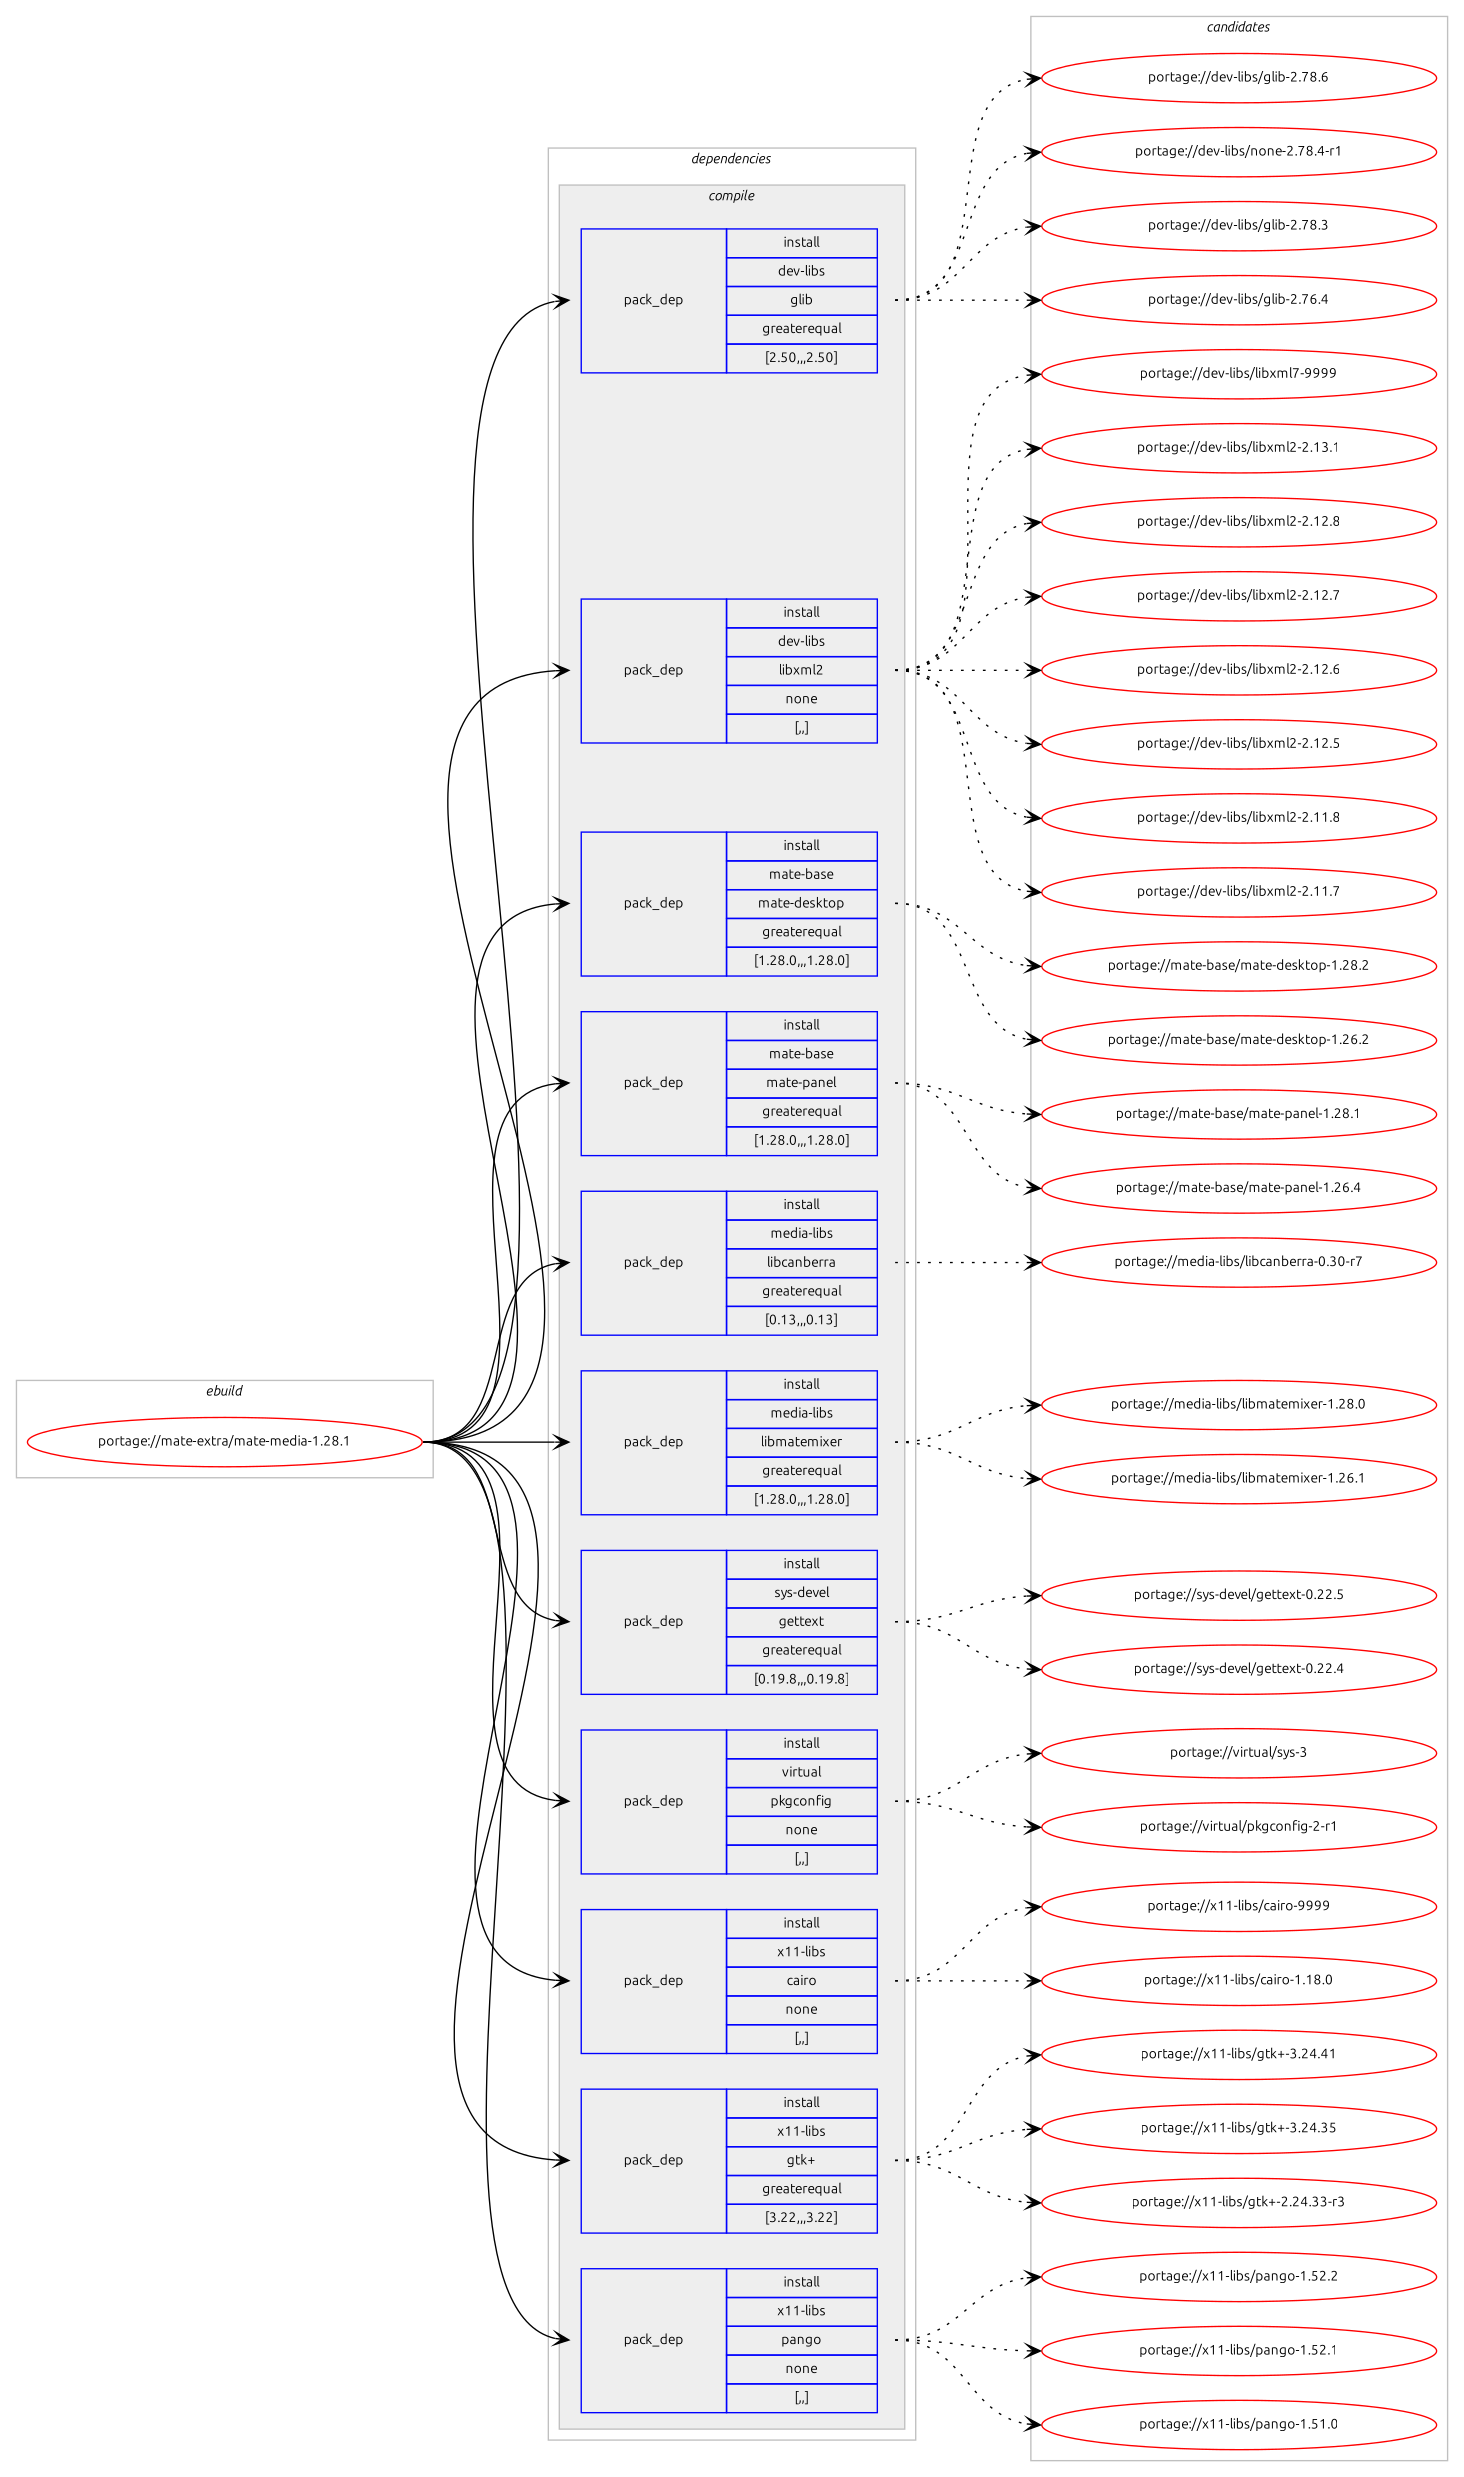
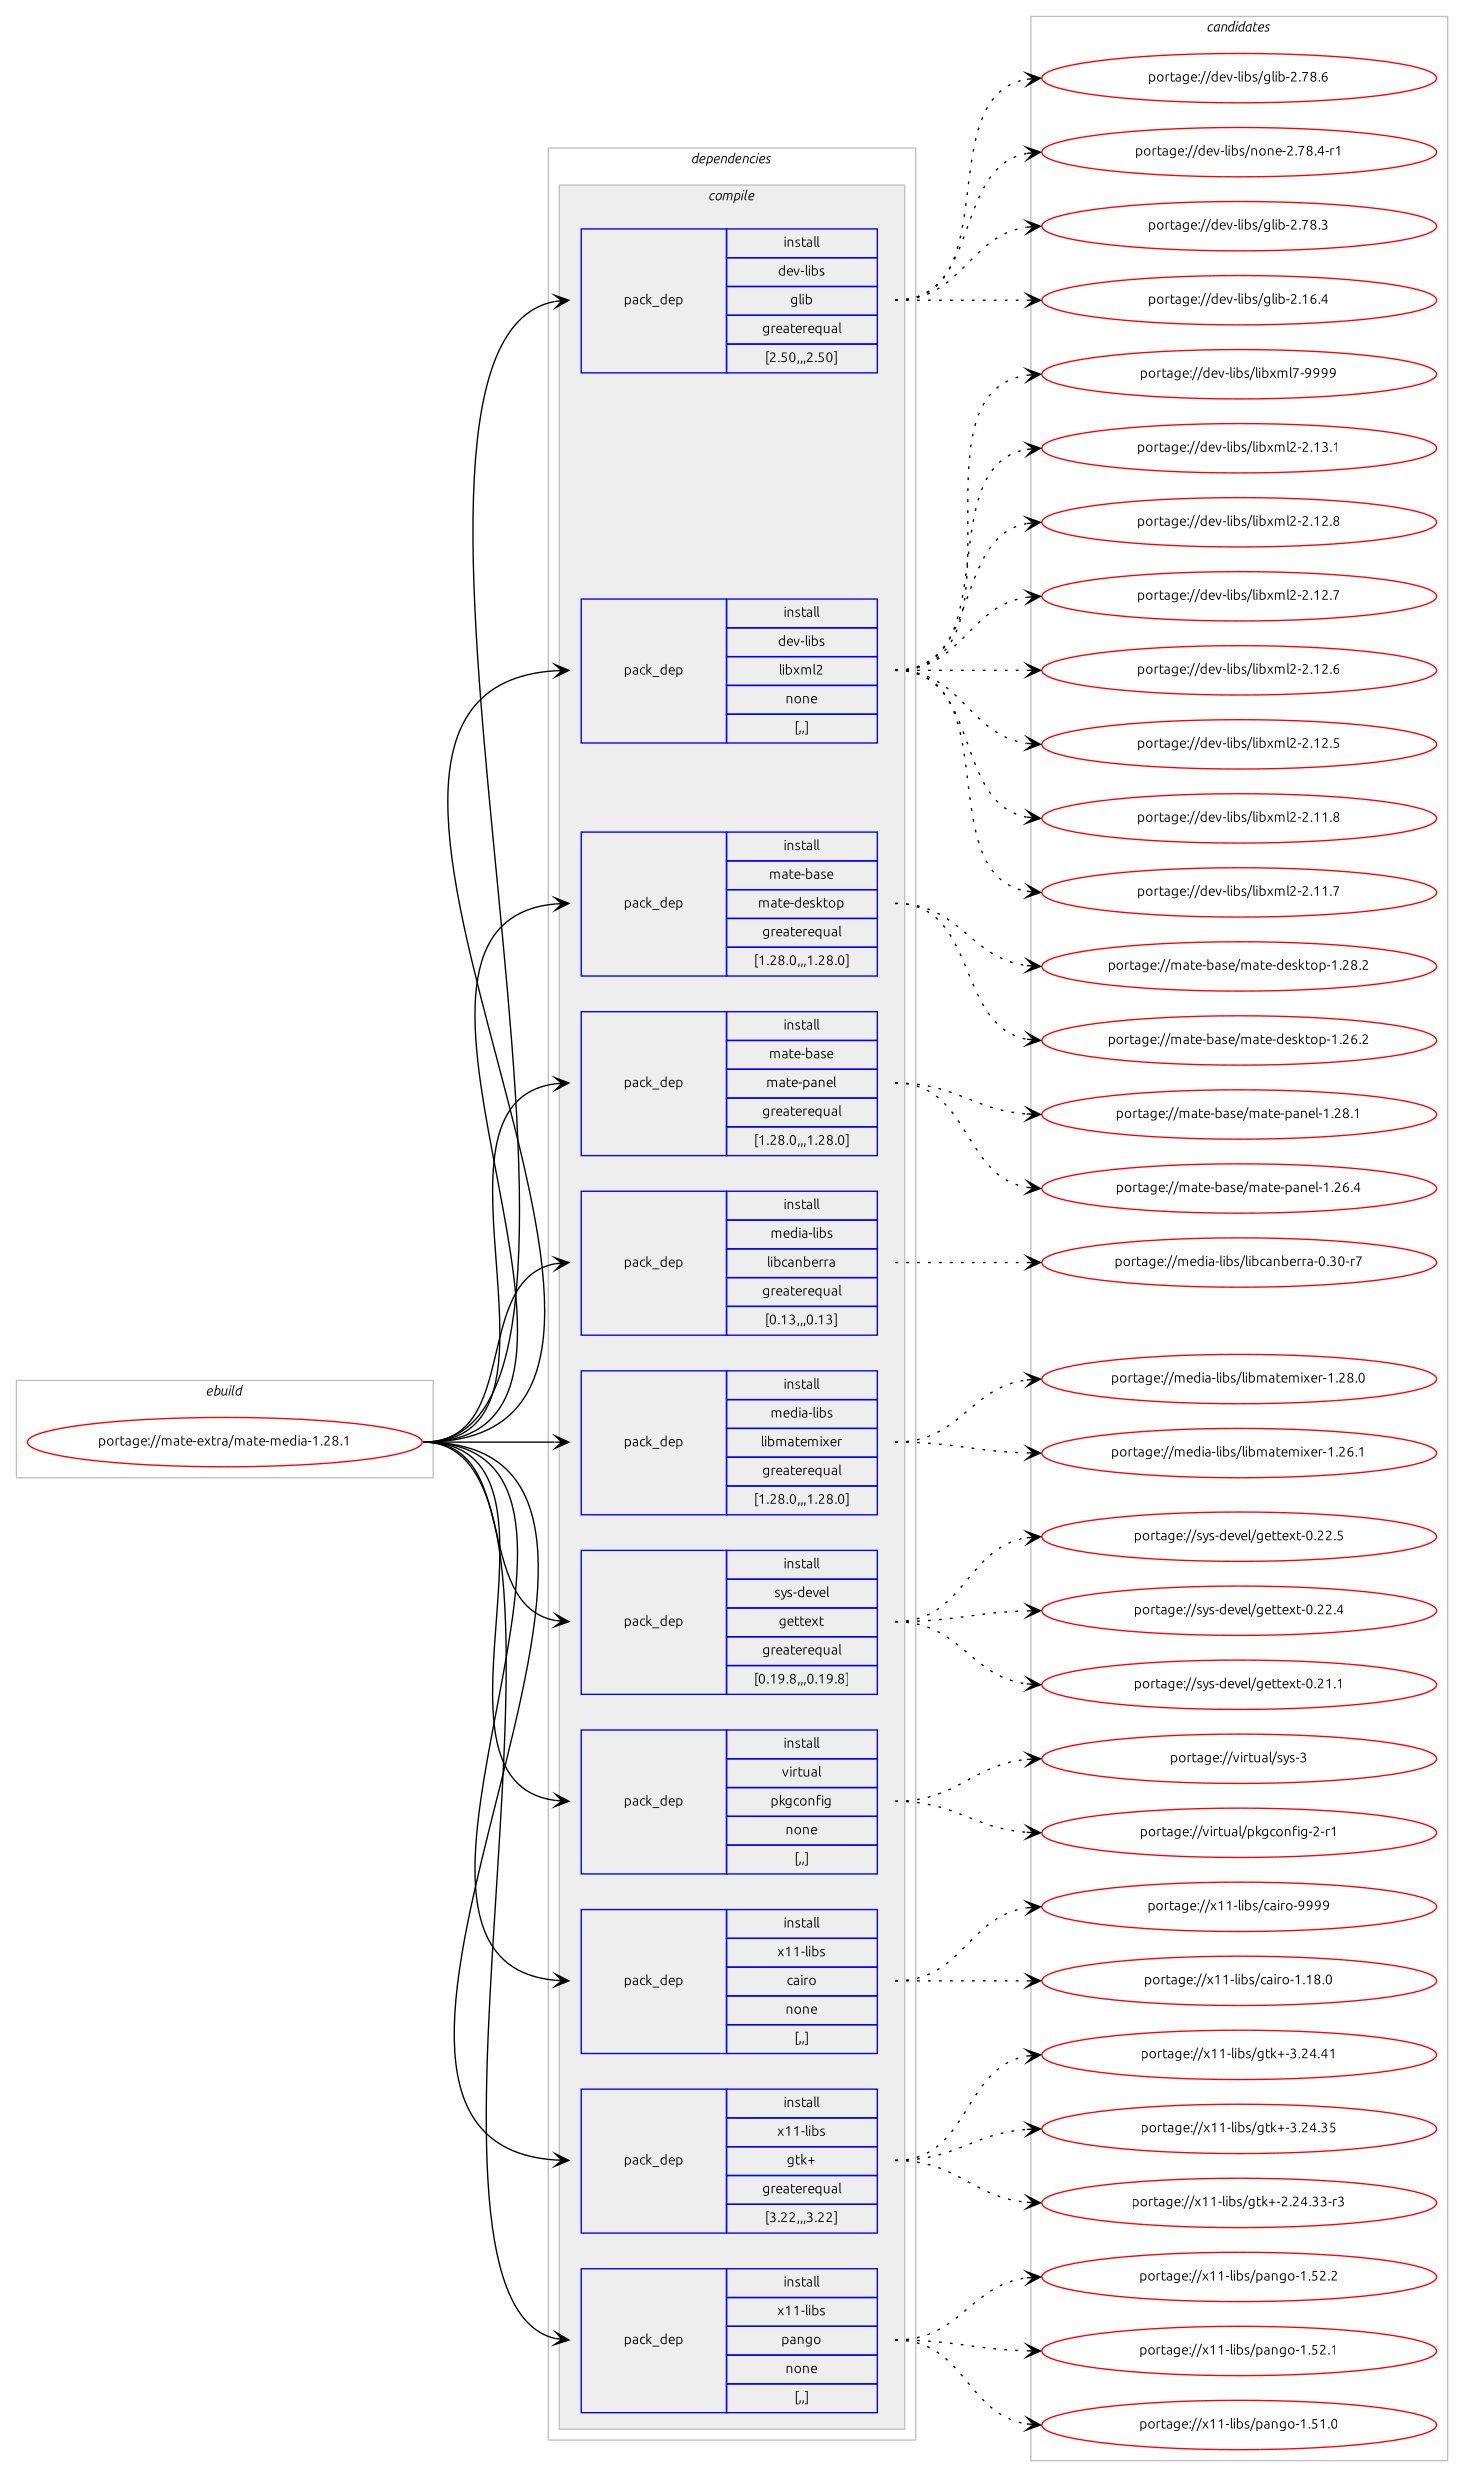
(1239, 300) -> (1239, 300)
none -> (1239, 1685)
